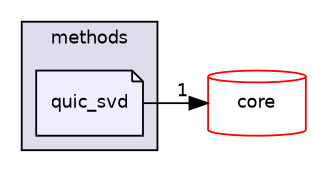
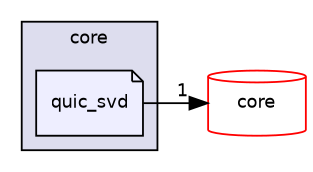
(90, 39) -> (90, 39)
